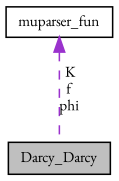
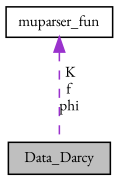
(59, 158) -> (59, 158)
